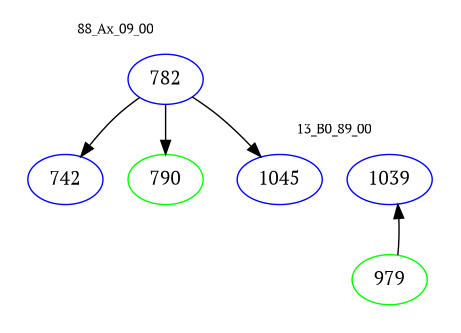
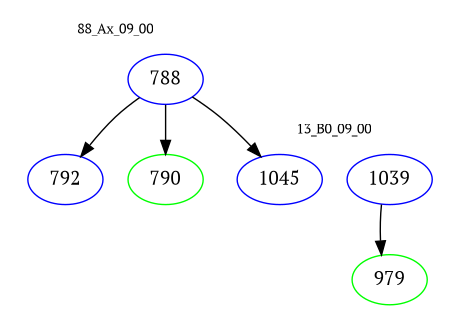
(166, 79) -> (166, 79)
(335, 130) -> (335, 130)
(65, 180) -> (65, 180)
(399, 237) -> (380, 223)
